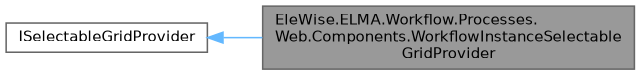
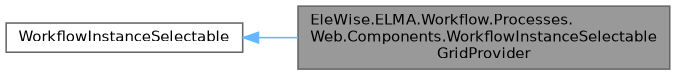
(107, 38) -> (124, 38)
